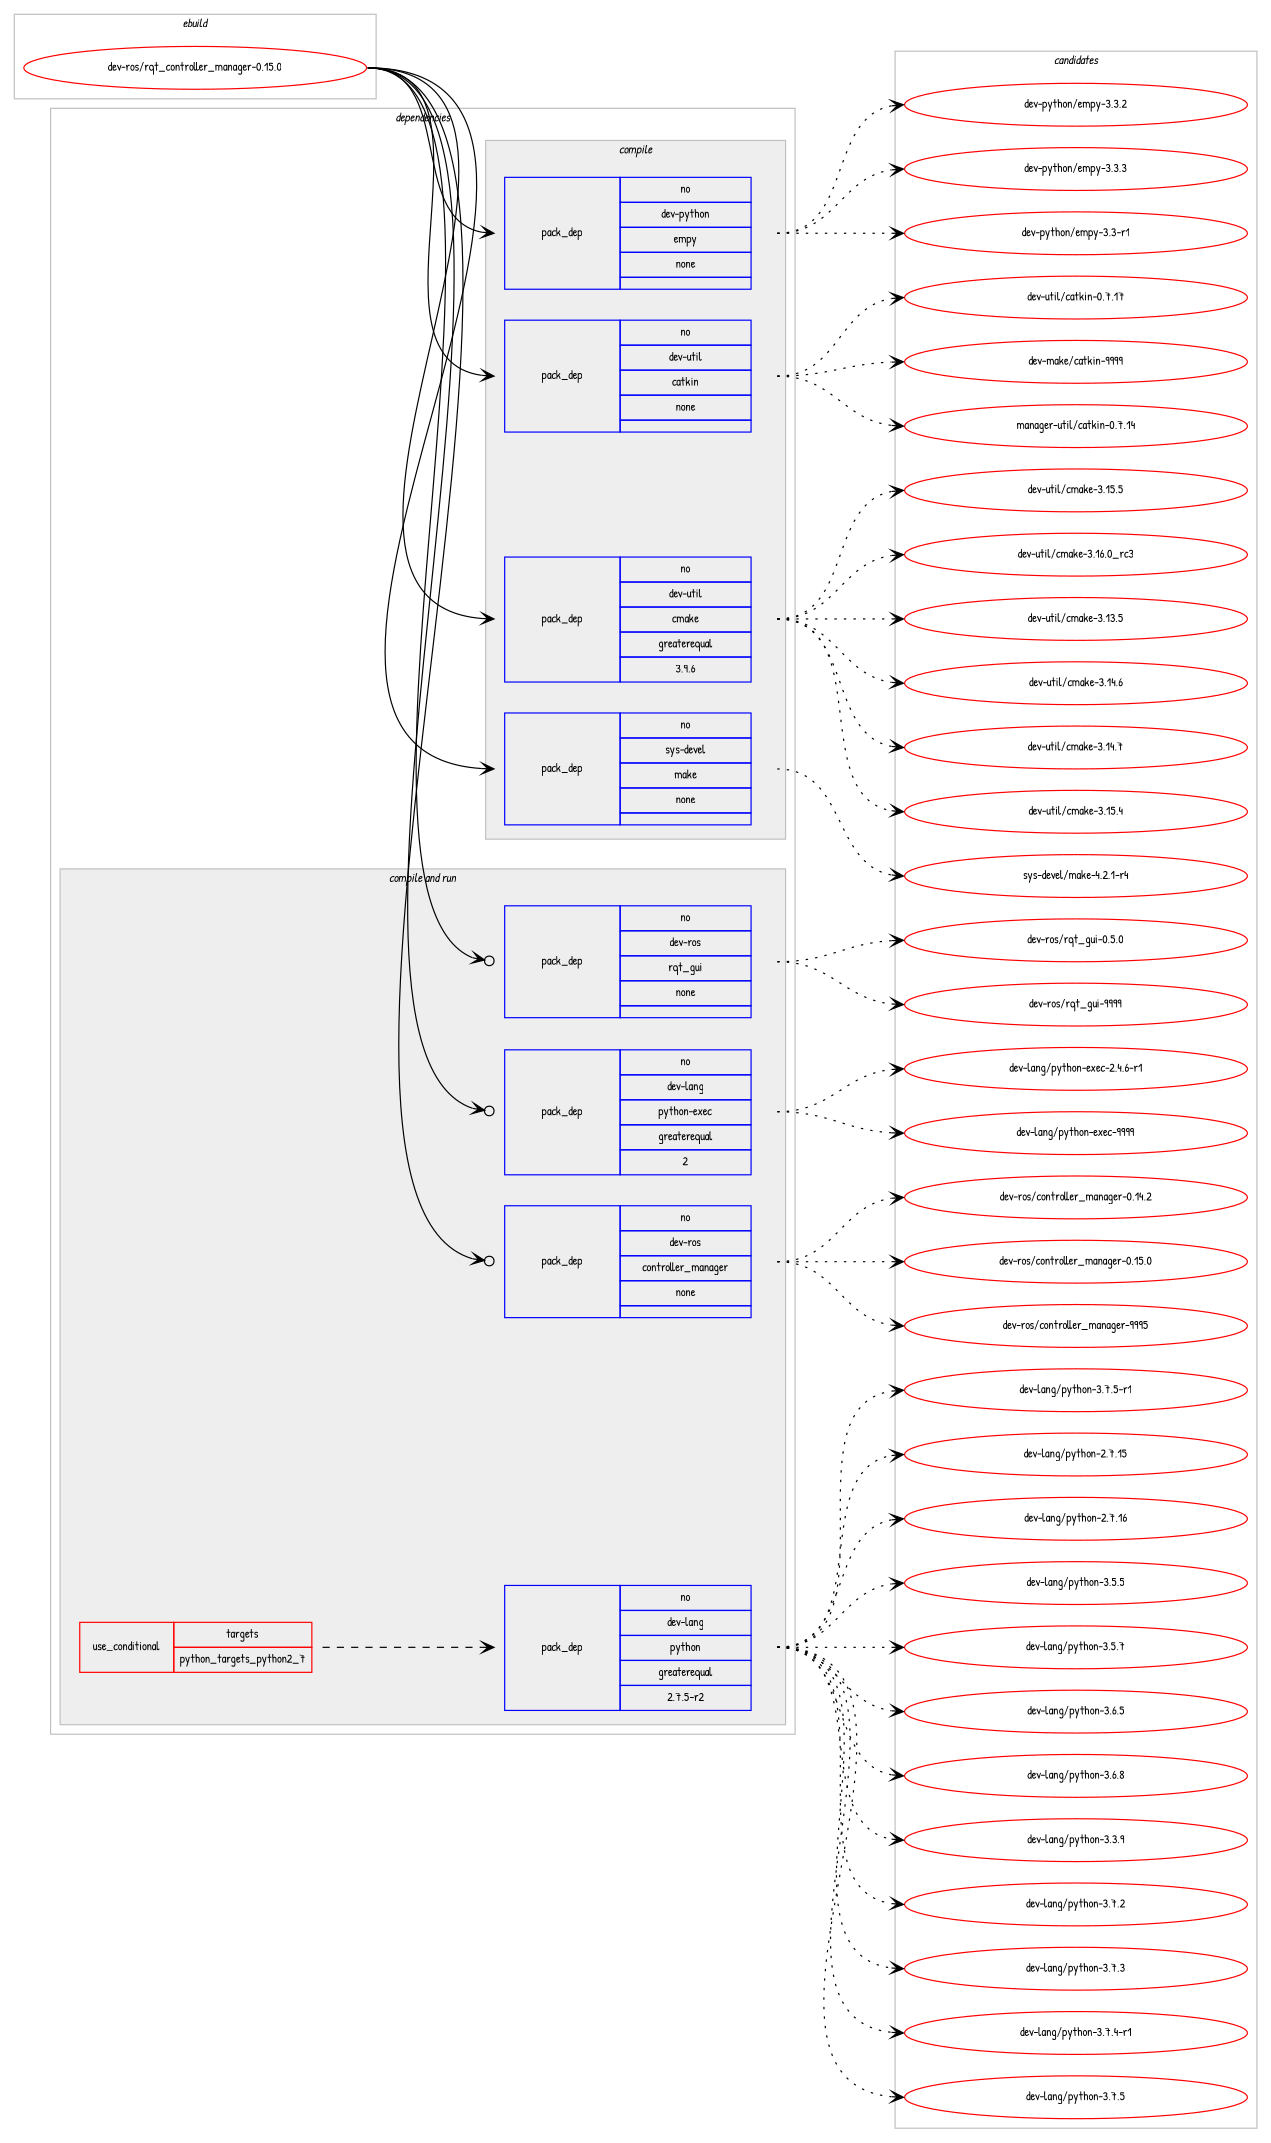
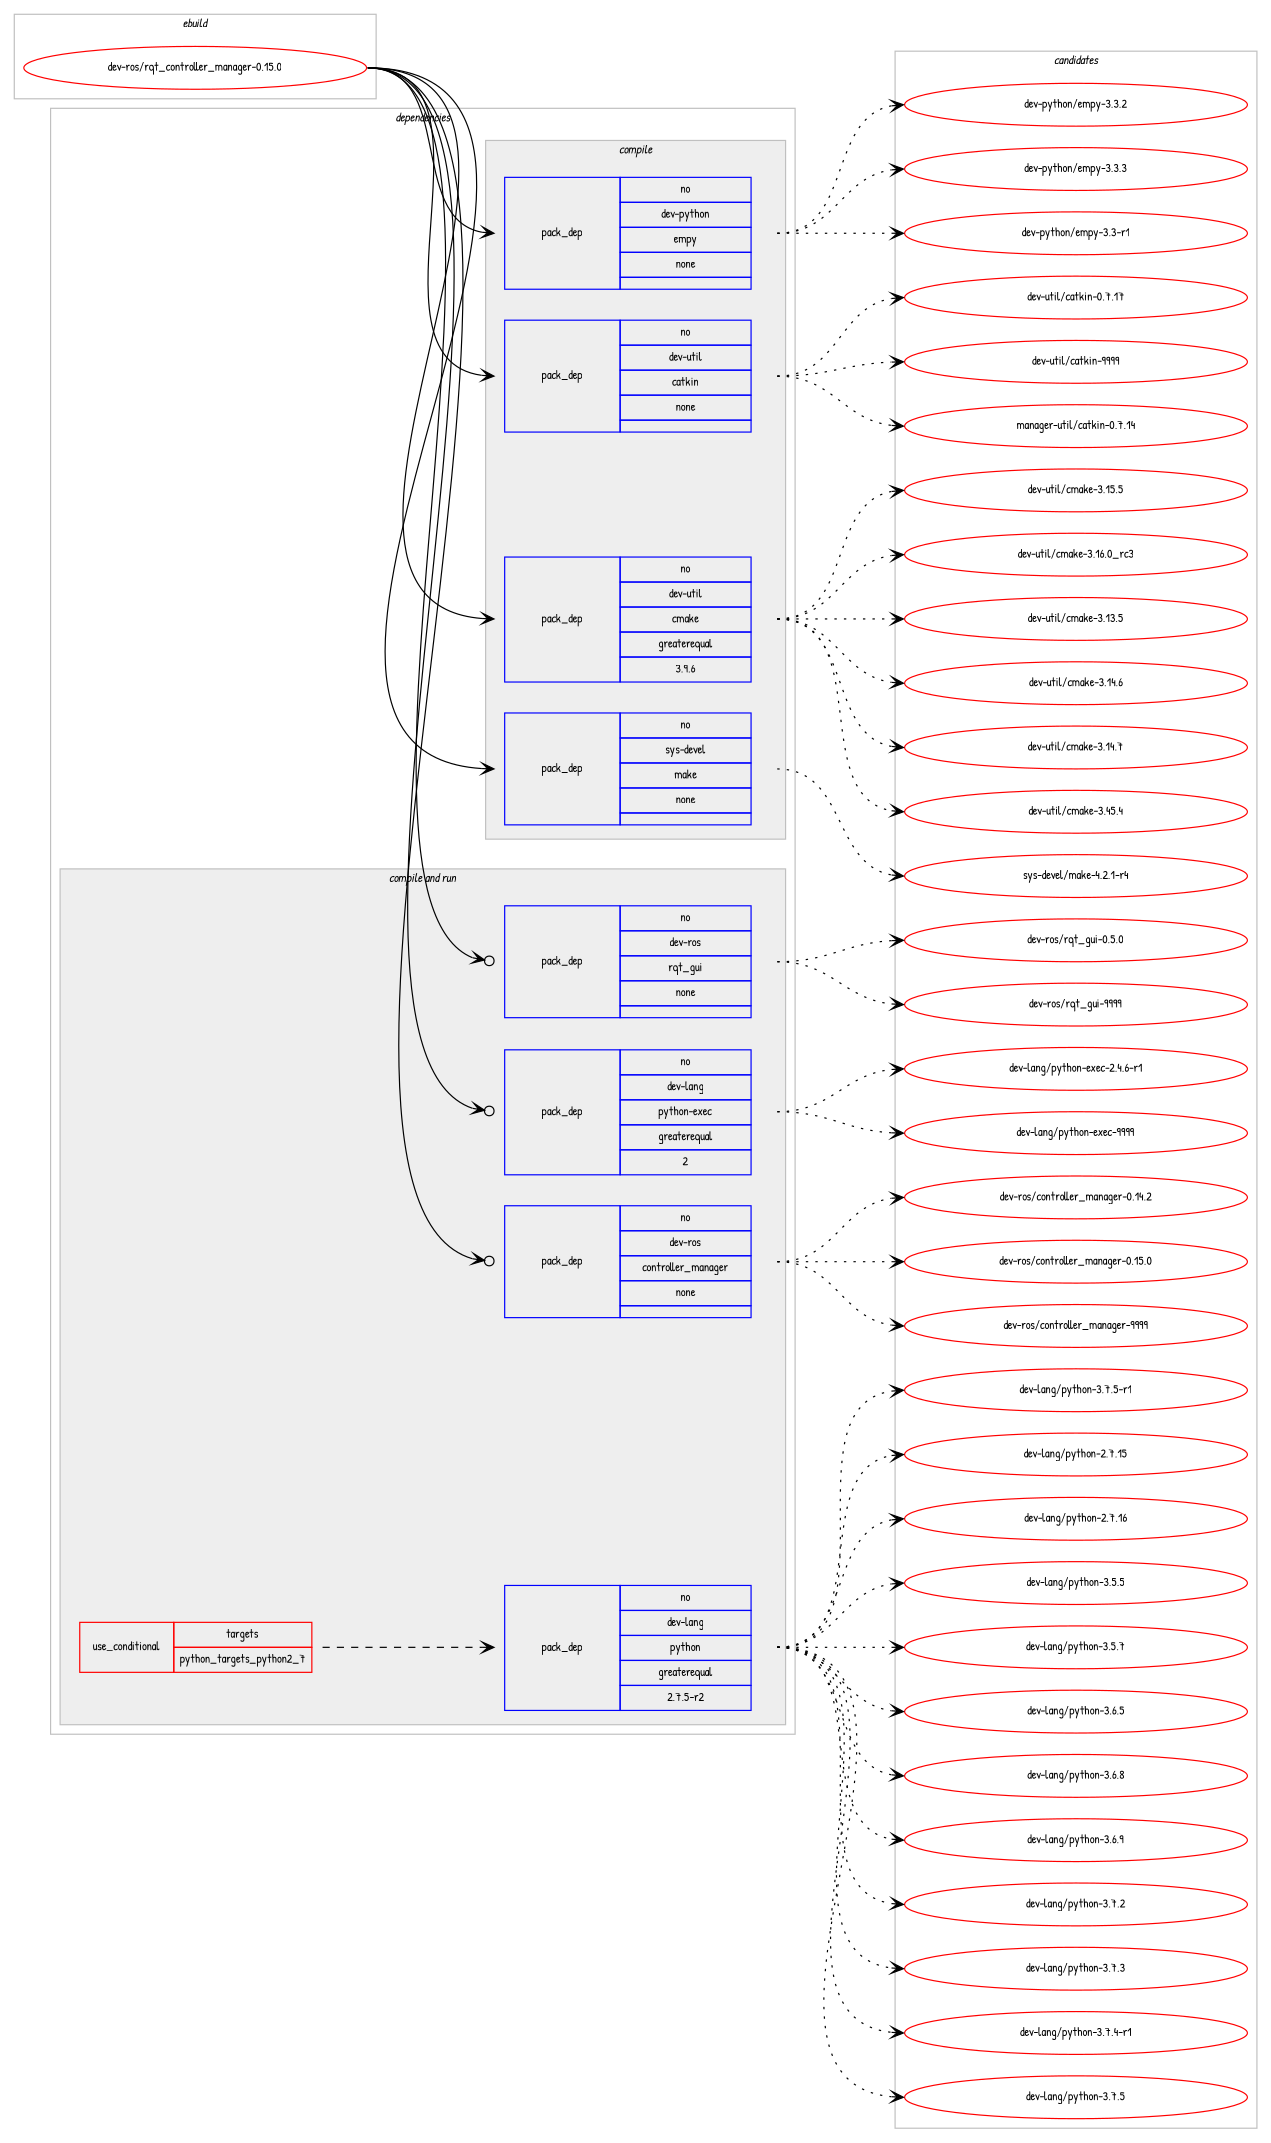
(1076, 362) -> (1076, 362)
(1076, 812) -> (1076, 812)
(1076, 1326) -> (1076, 1326)
(1076, 1840) -> (1076, 1840)
